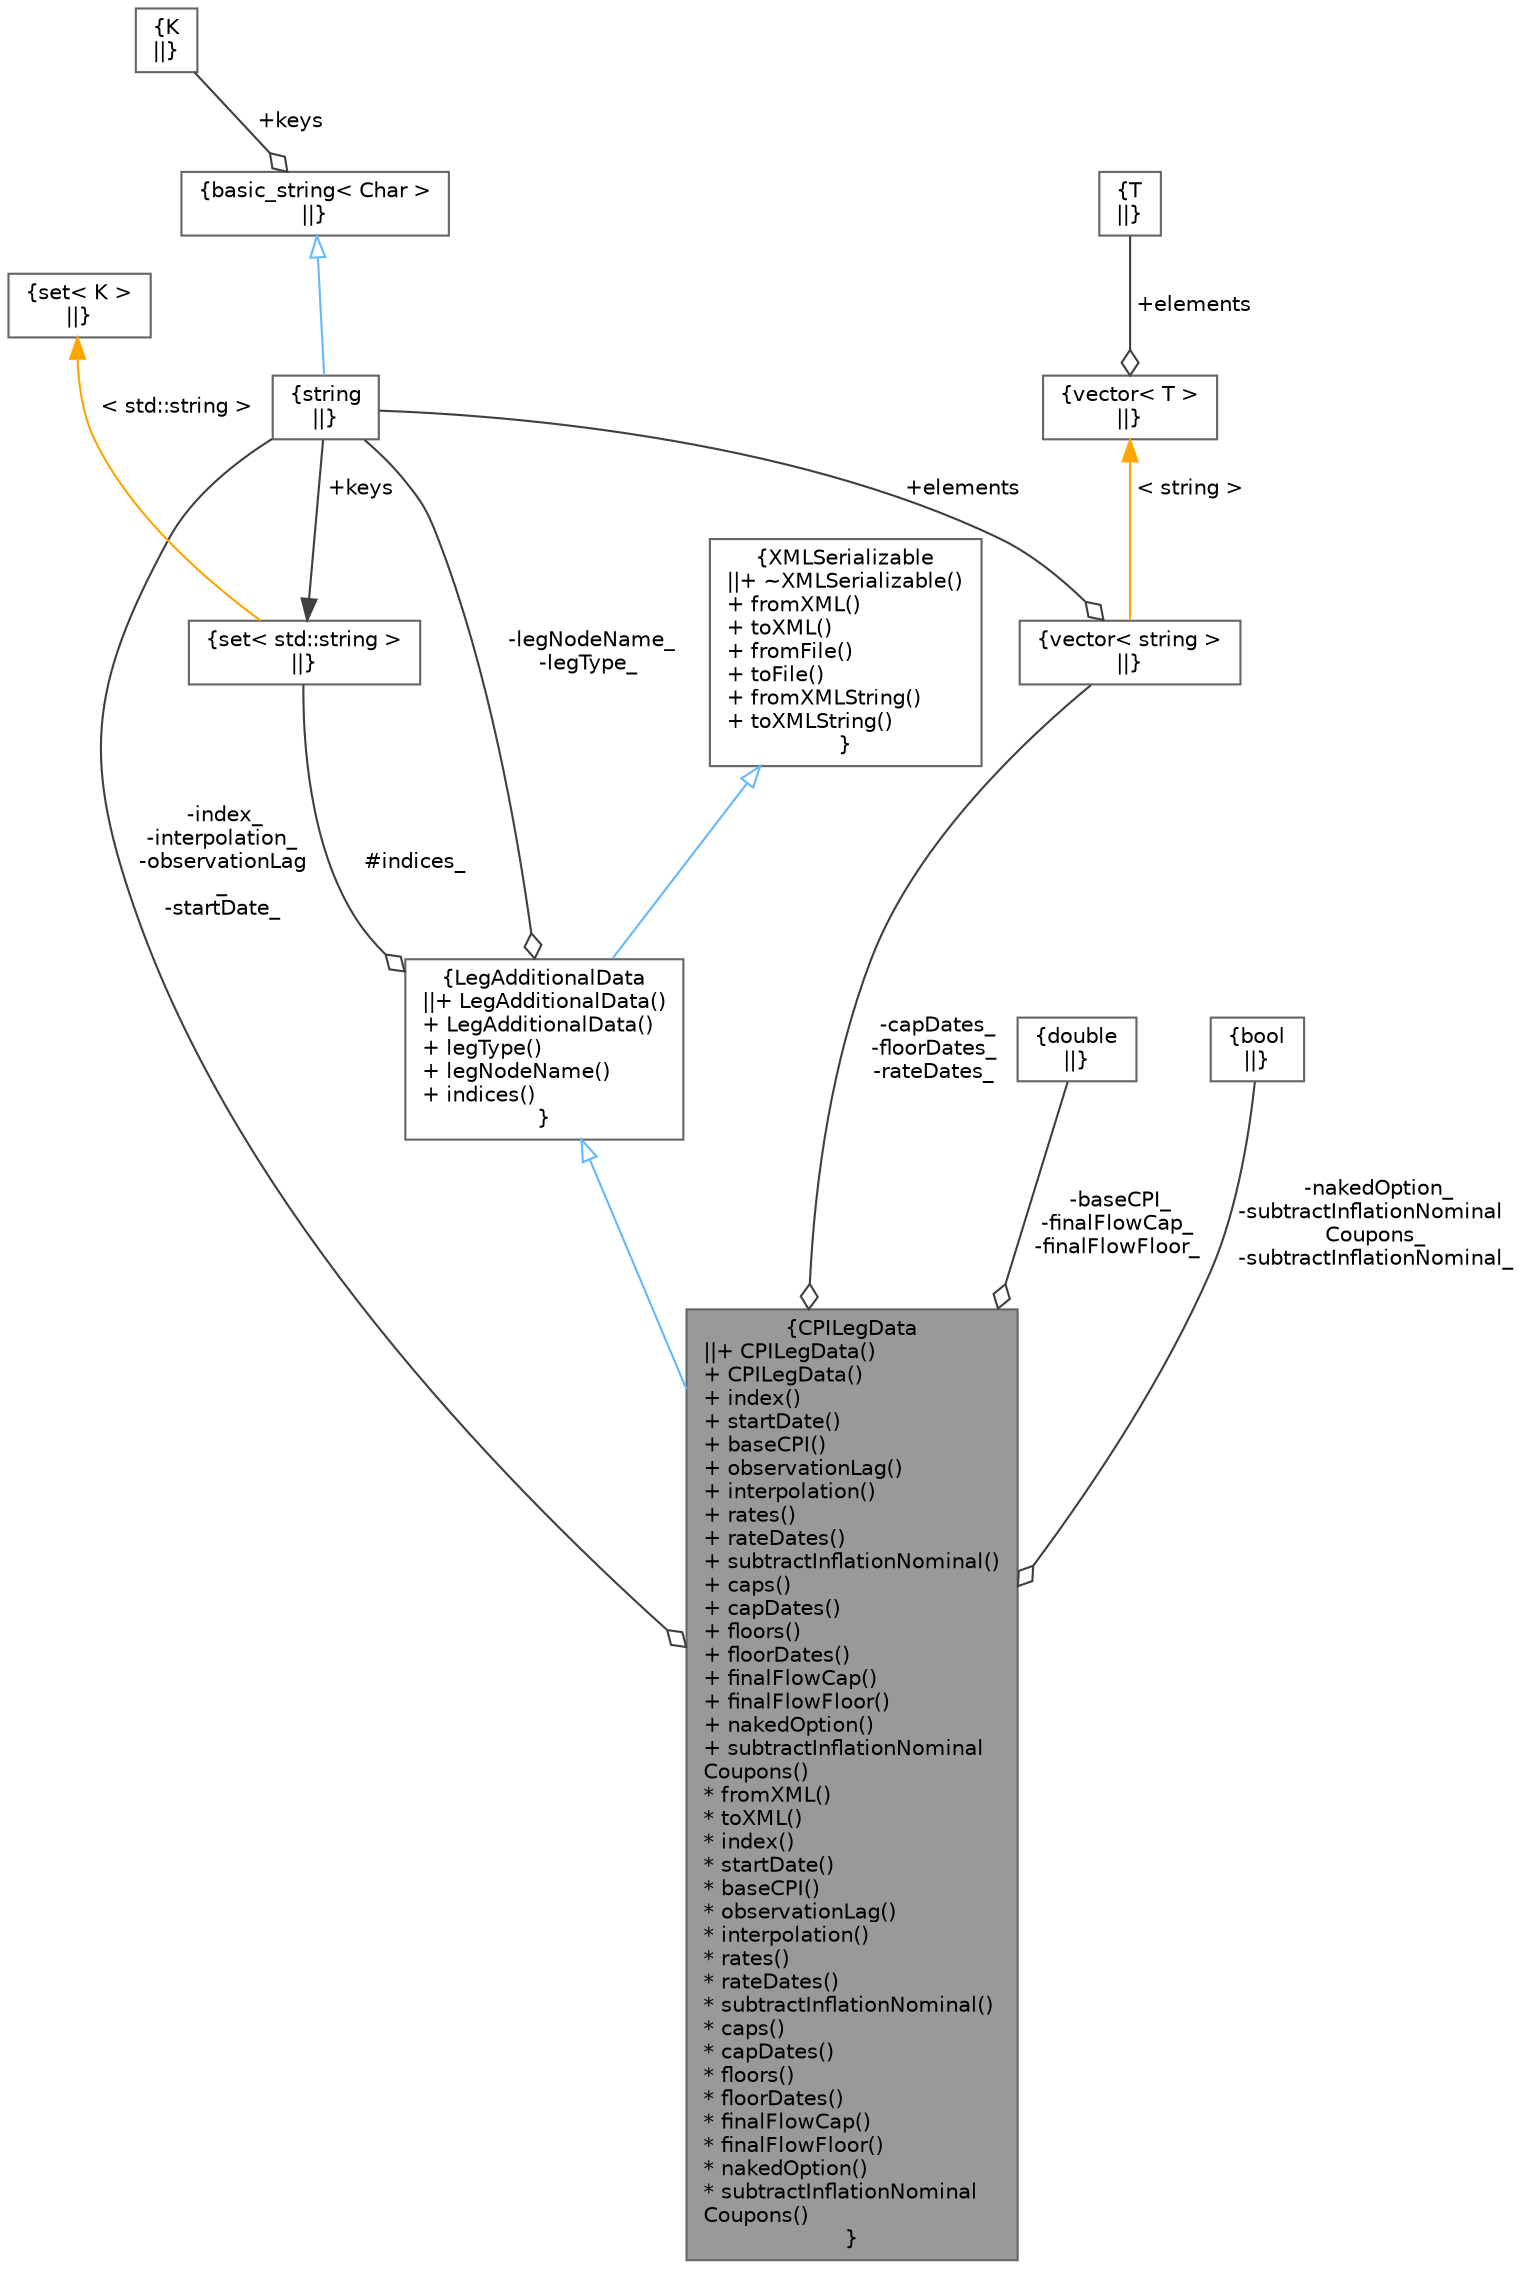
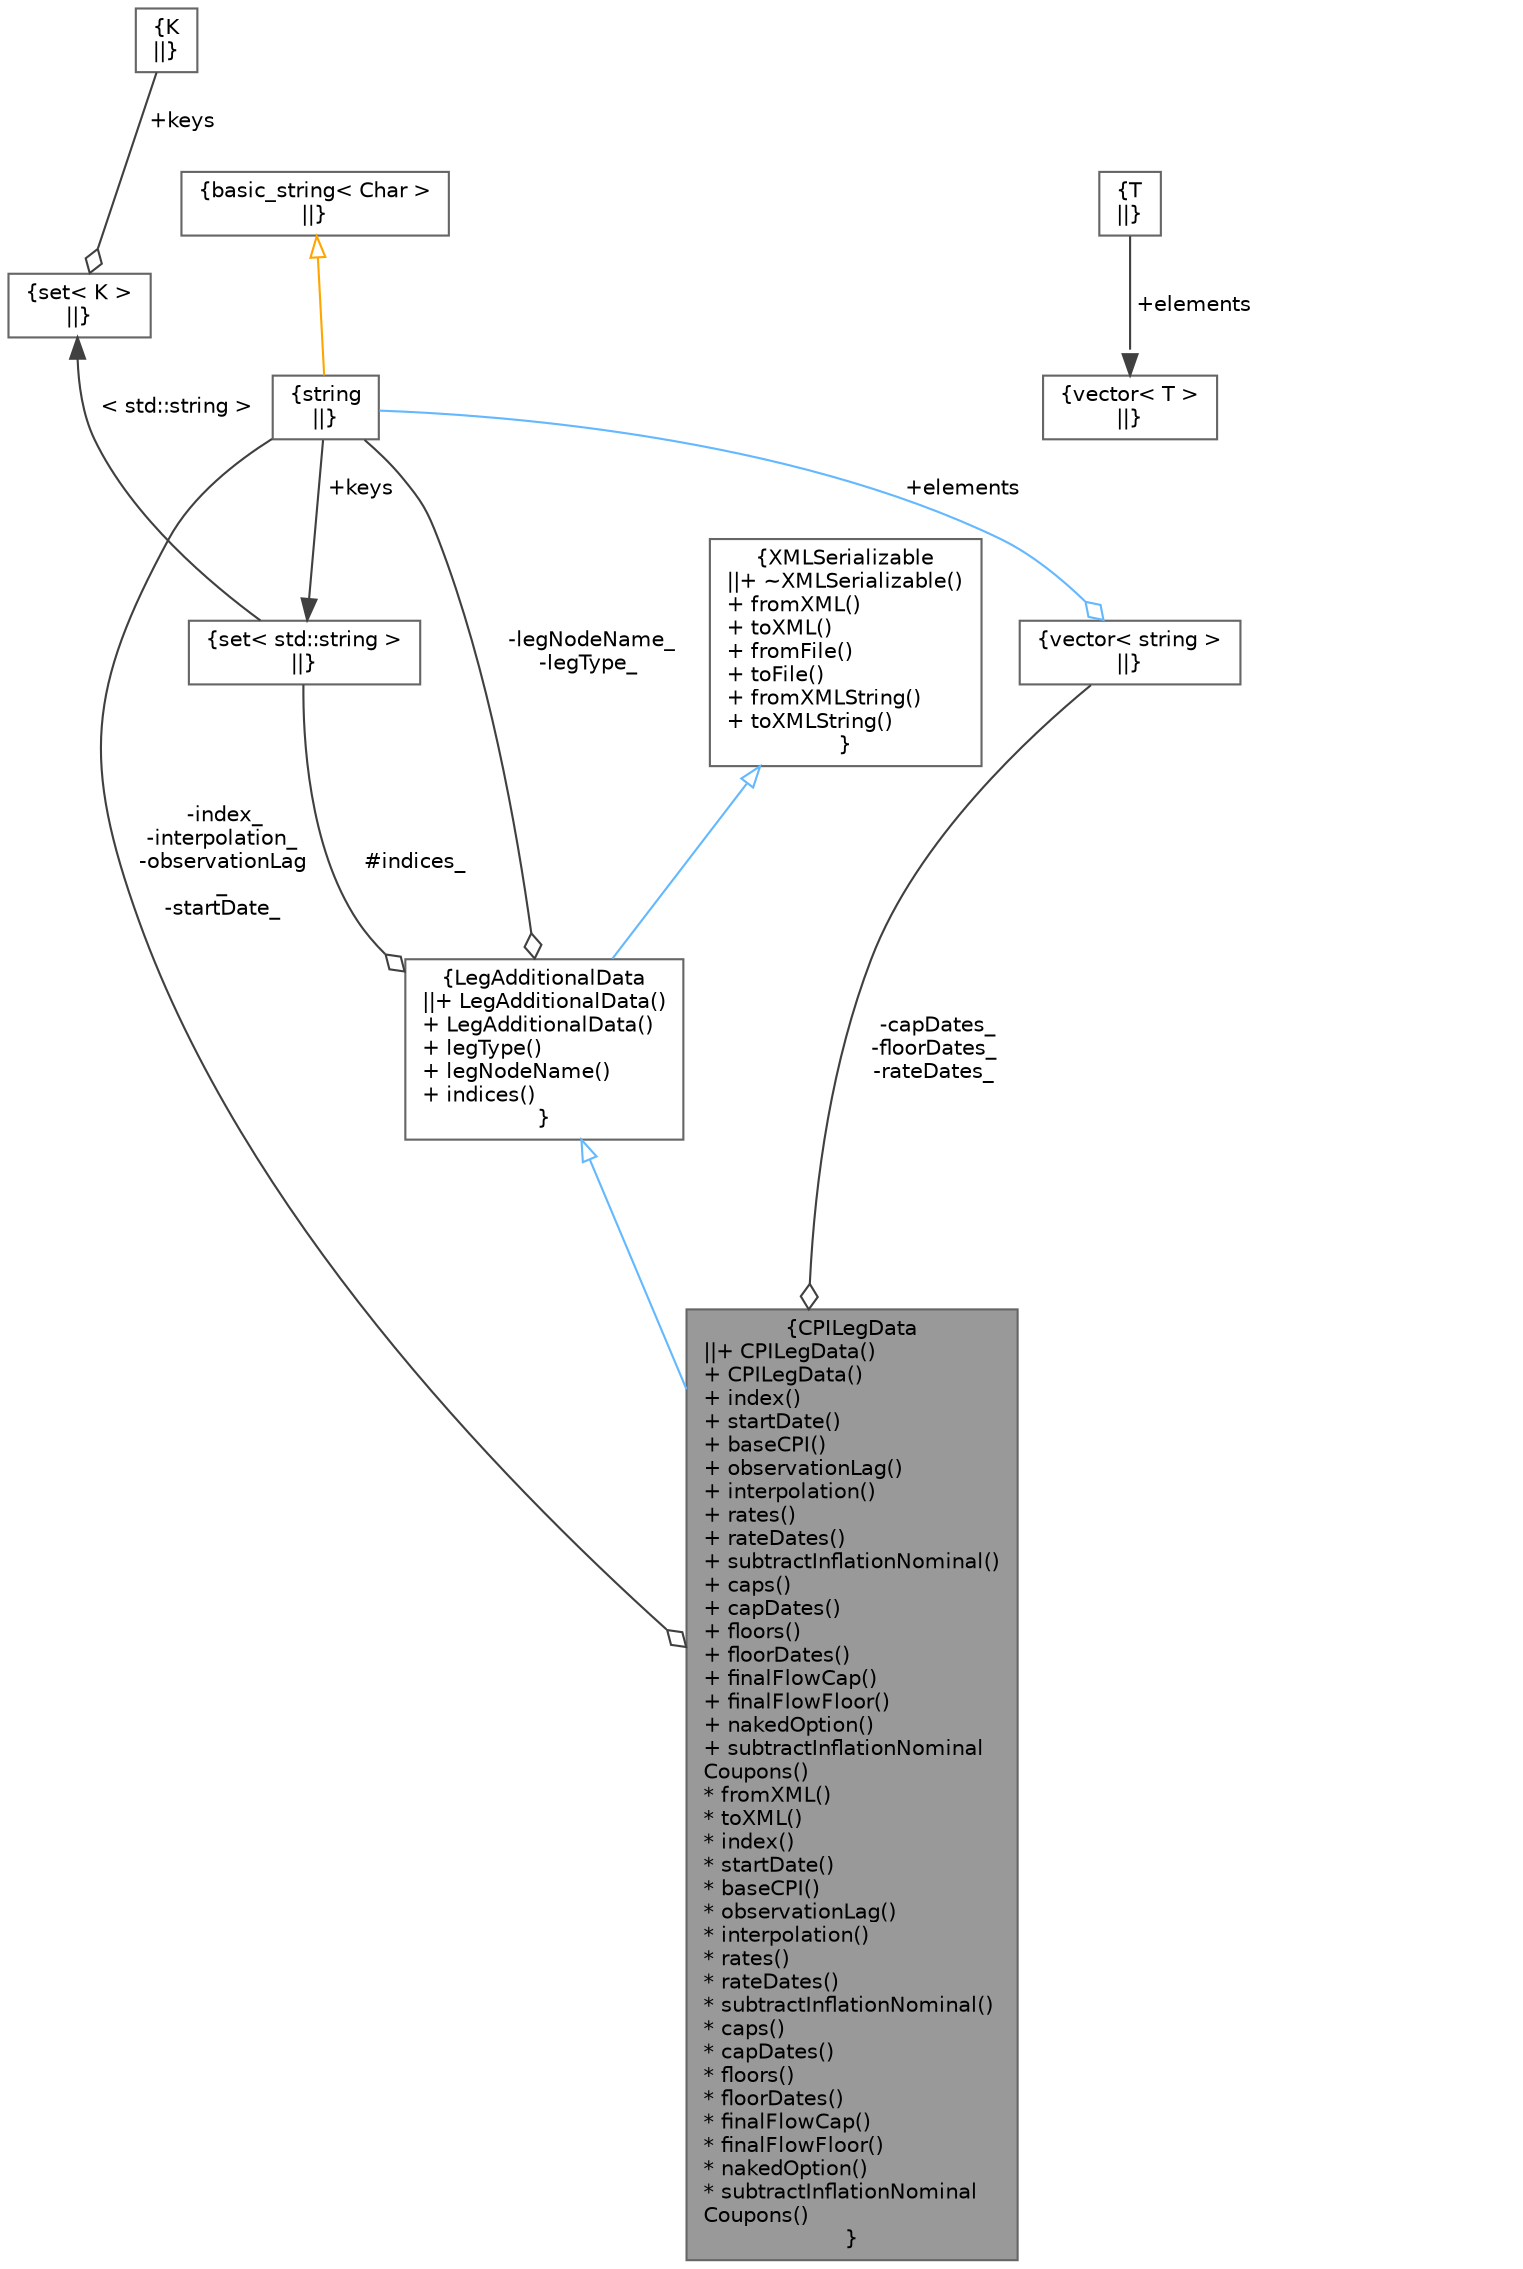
(232, 113) -> (127, 160)
(1130, 293) -> (1130, 293)
(321, 317) -> (321, 317)
(748, 456) -> (748, 456)
(140, 508) -> (140, 508)
(1130, 541) -> none
(1077, 1049) -> none
(1257, 1049) -> none
